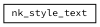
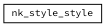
(50, 14) -> (53, 14)
